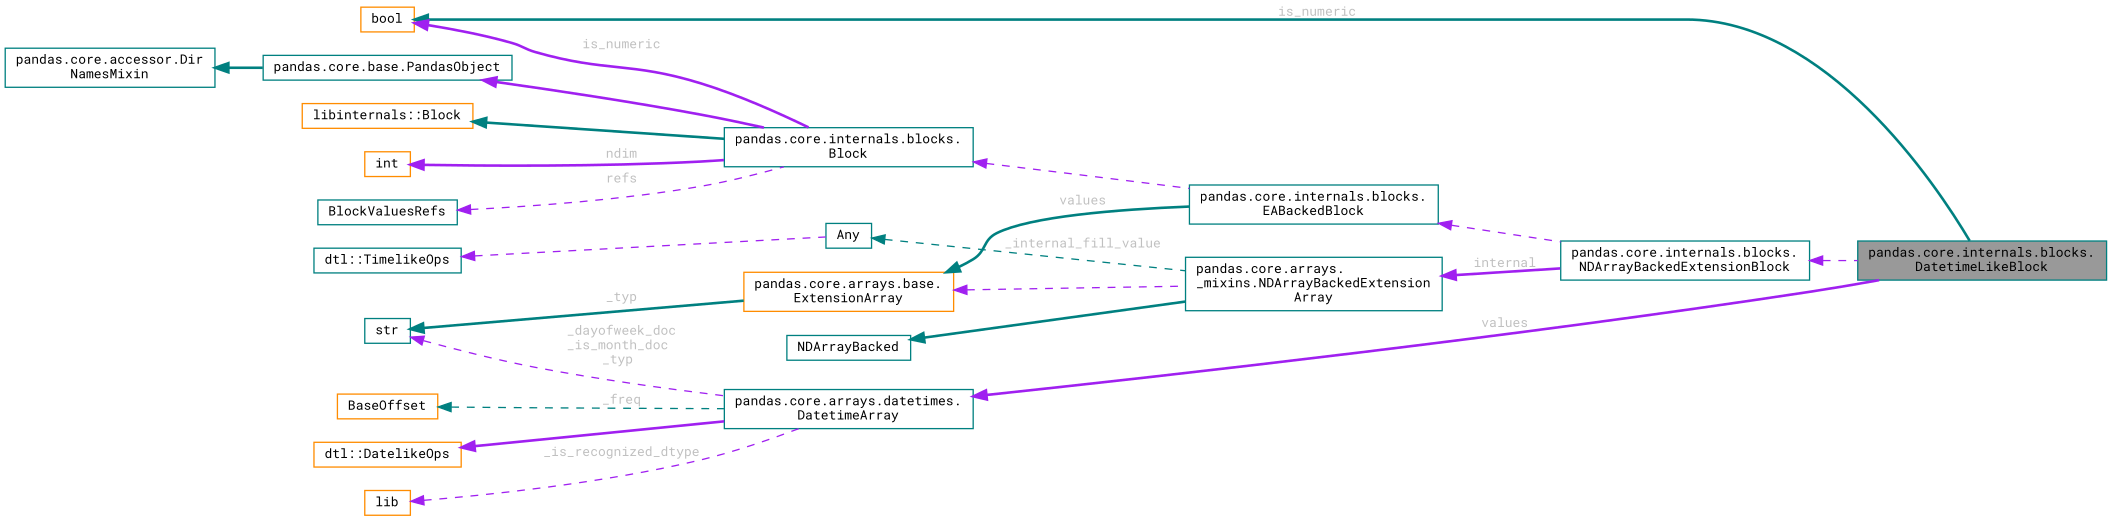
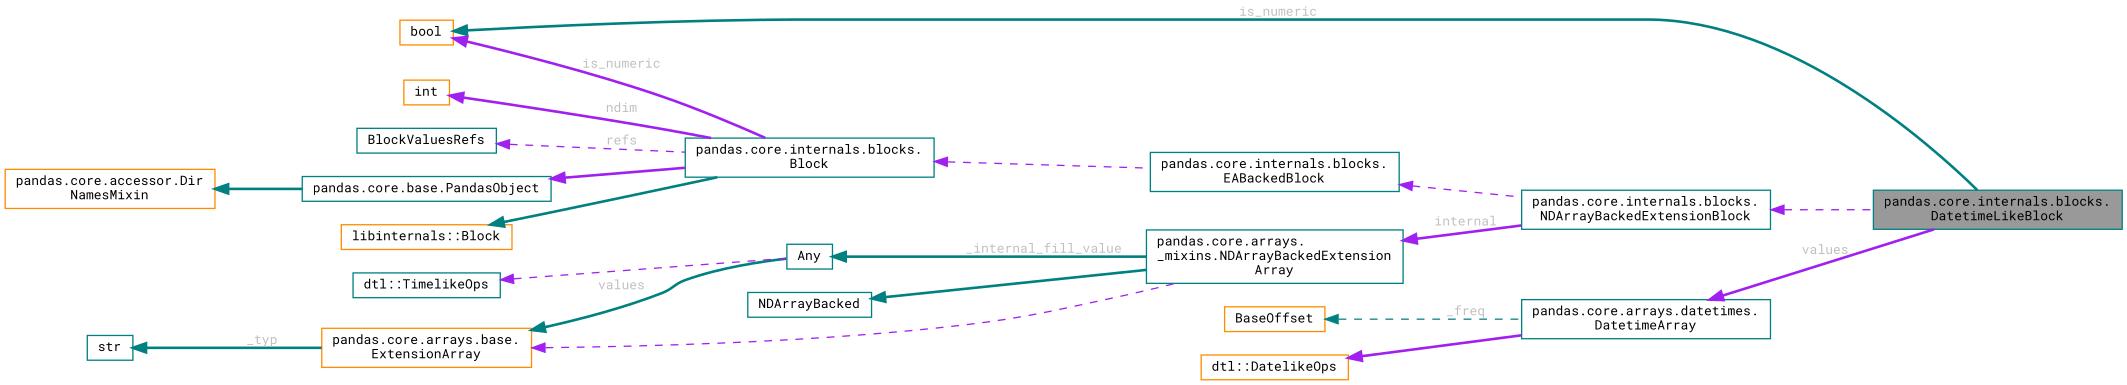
(110, 68) -> (110, 189)
(1066, 216) -> (666, 291)
(1035, 255) -> (996, 257)
(573, 374) -> none
(388, 503) -> none
